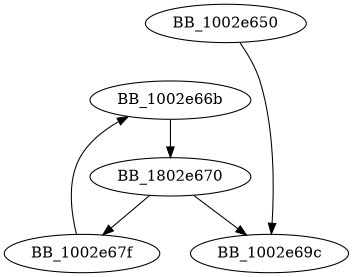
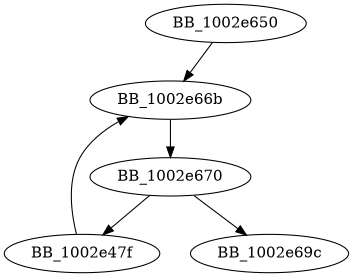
(270, 130) -> (201, 58)
(170, 177) -> (170, 177)
(82, 254) -> (82, 254)
